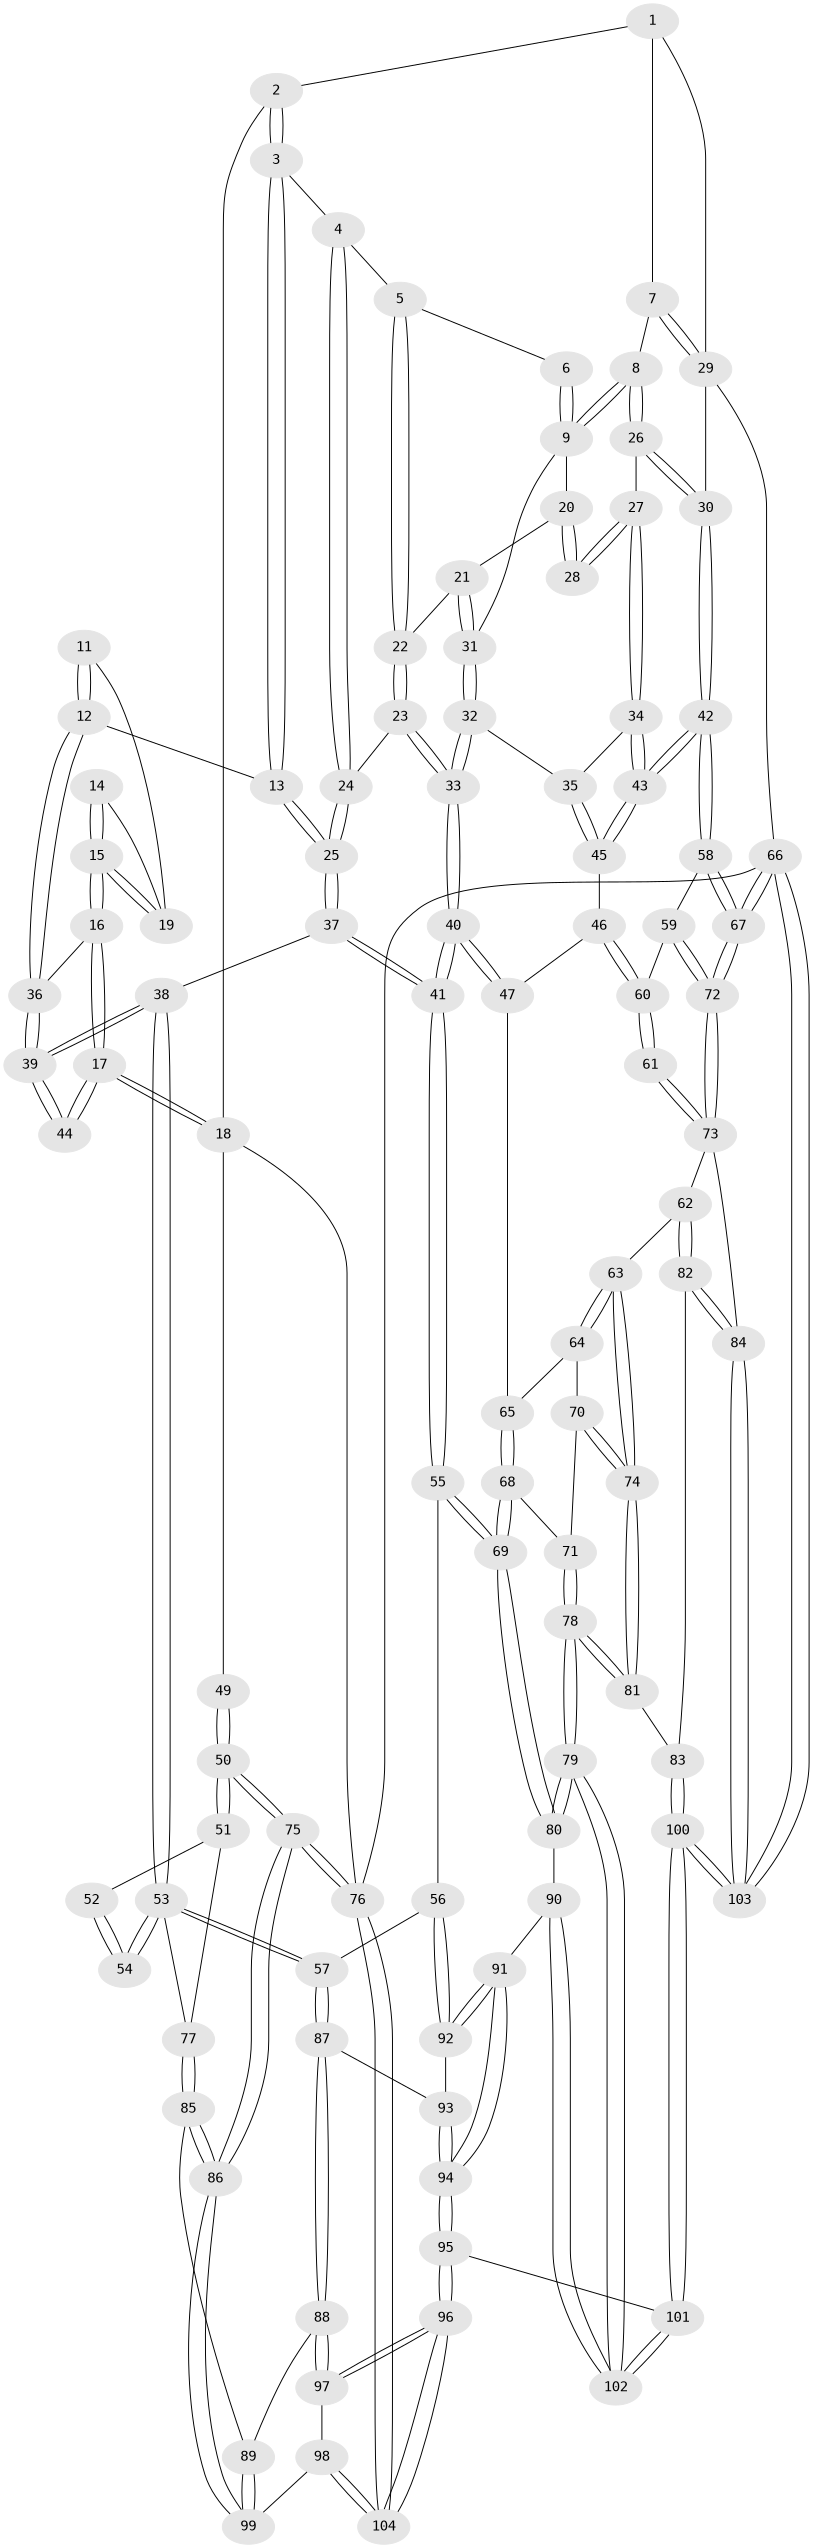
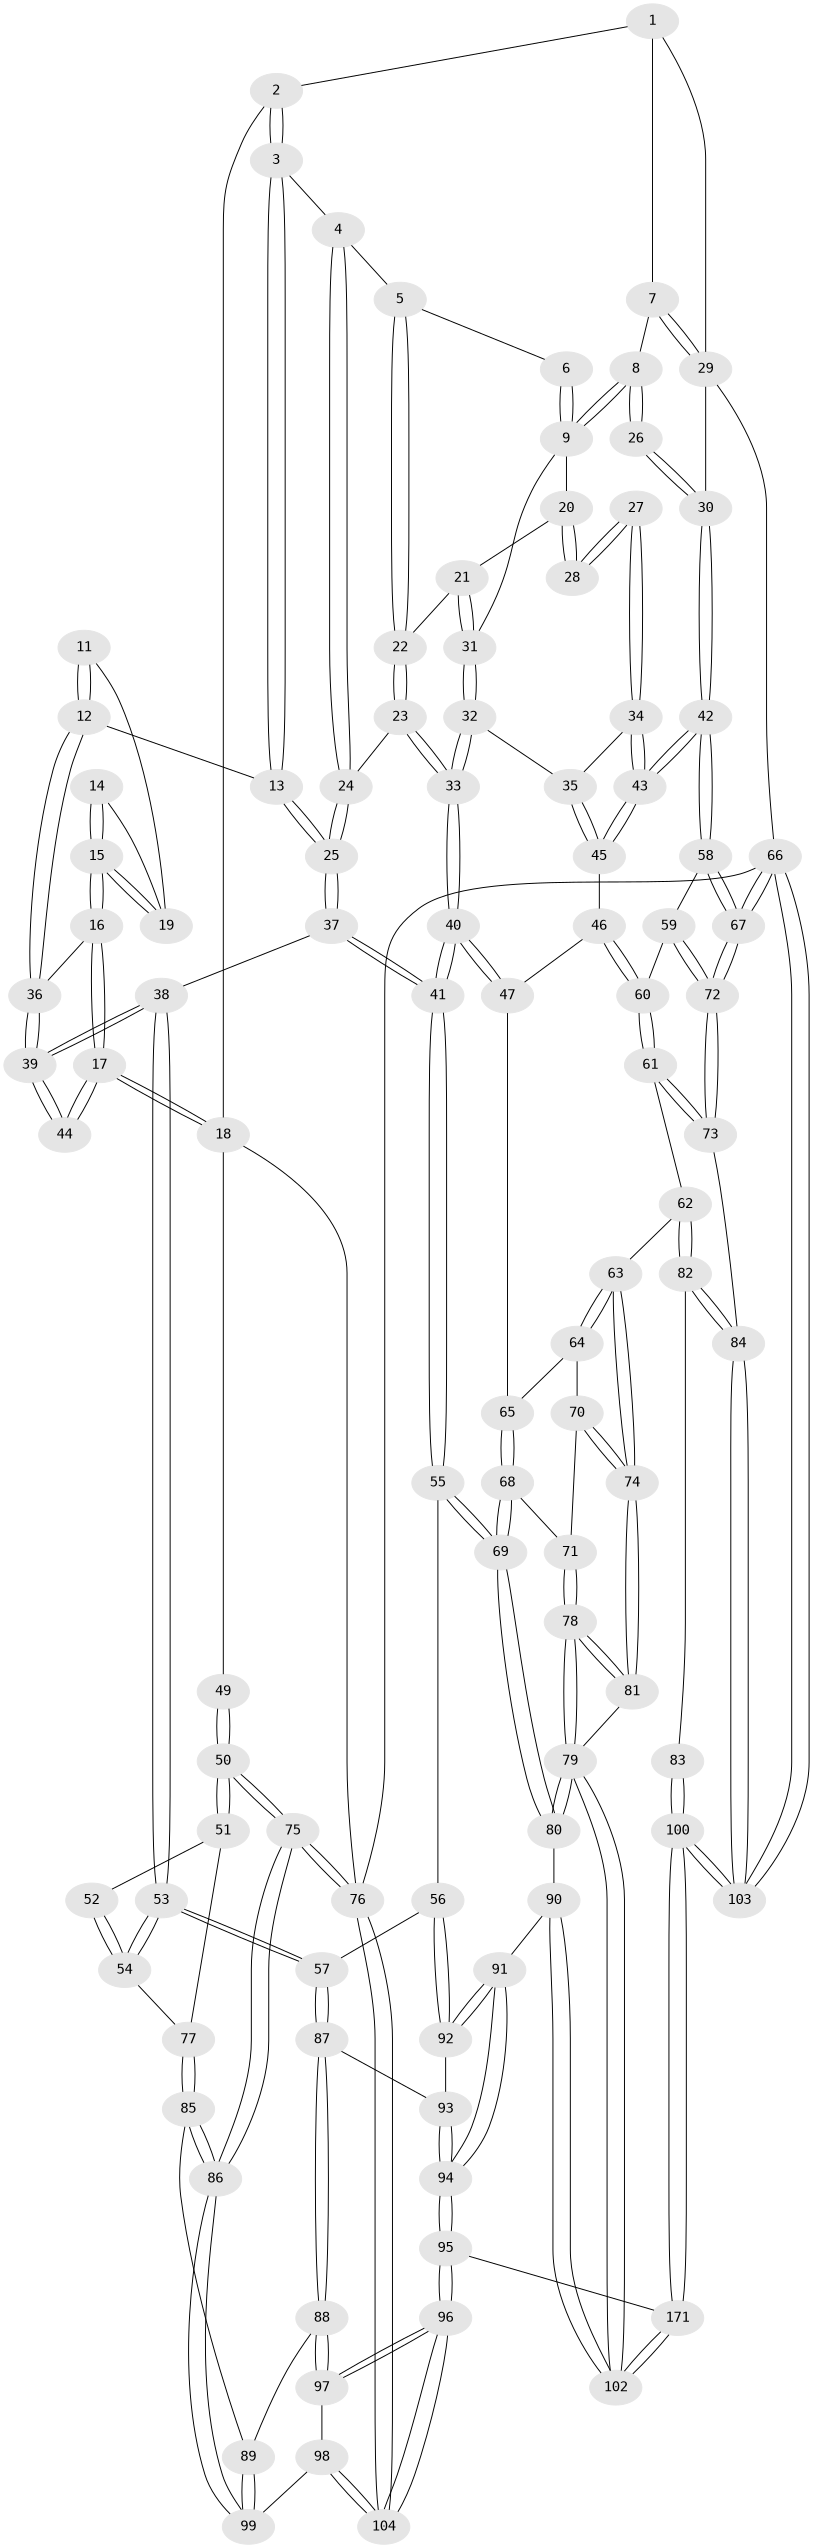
(636, 474) -> none
(698, 1169) -> (668, 1135)
(655, 1726) -> (601, 1726)
(175, 1970) -> (157, 2005)
(678, 2318) -> (678, 2318)
